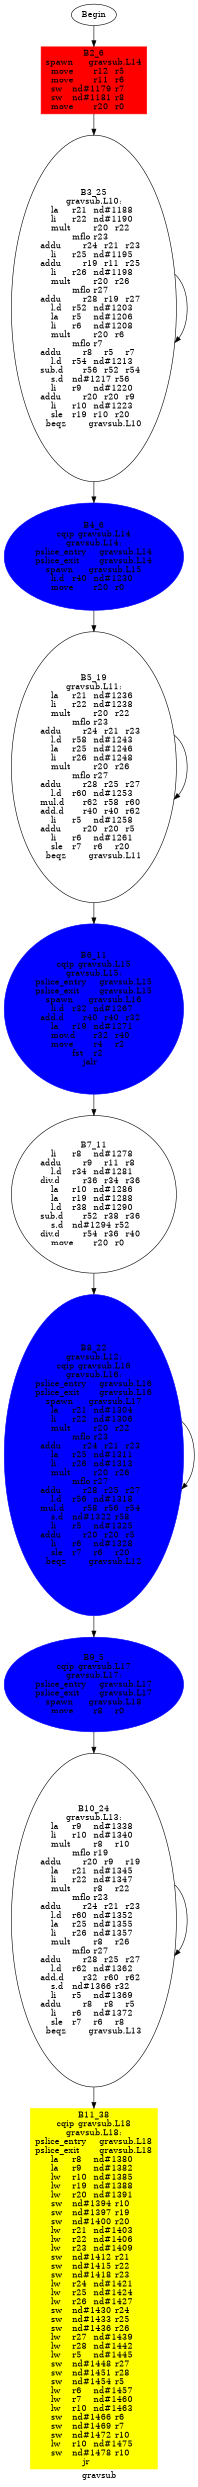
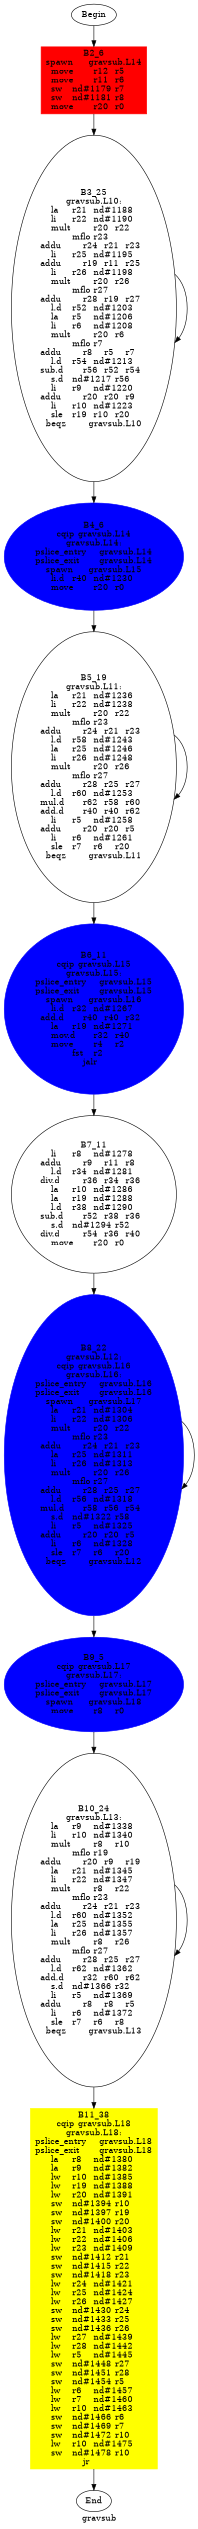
none -> (94, 2501)
